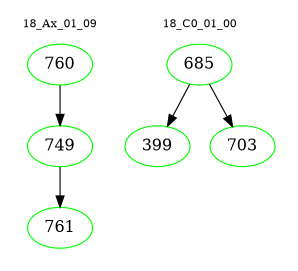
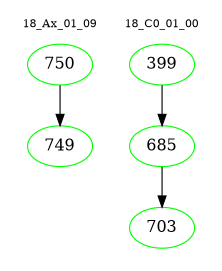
(60, 65) -> (60, 65)
(181, 100) -> (162, 100)
(60, 228) -> none
